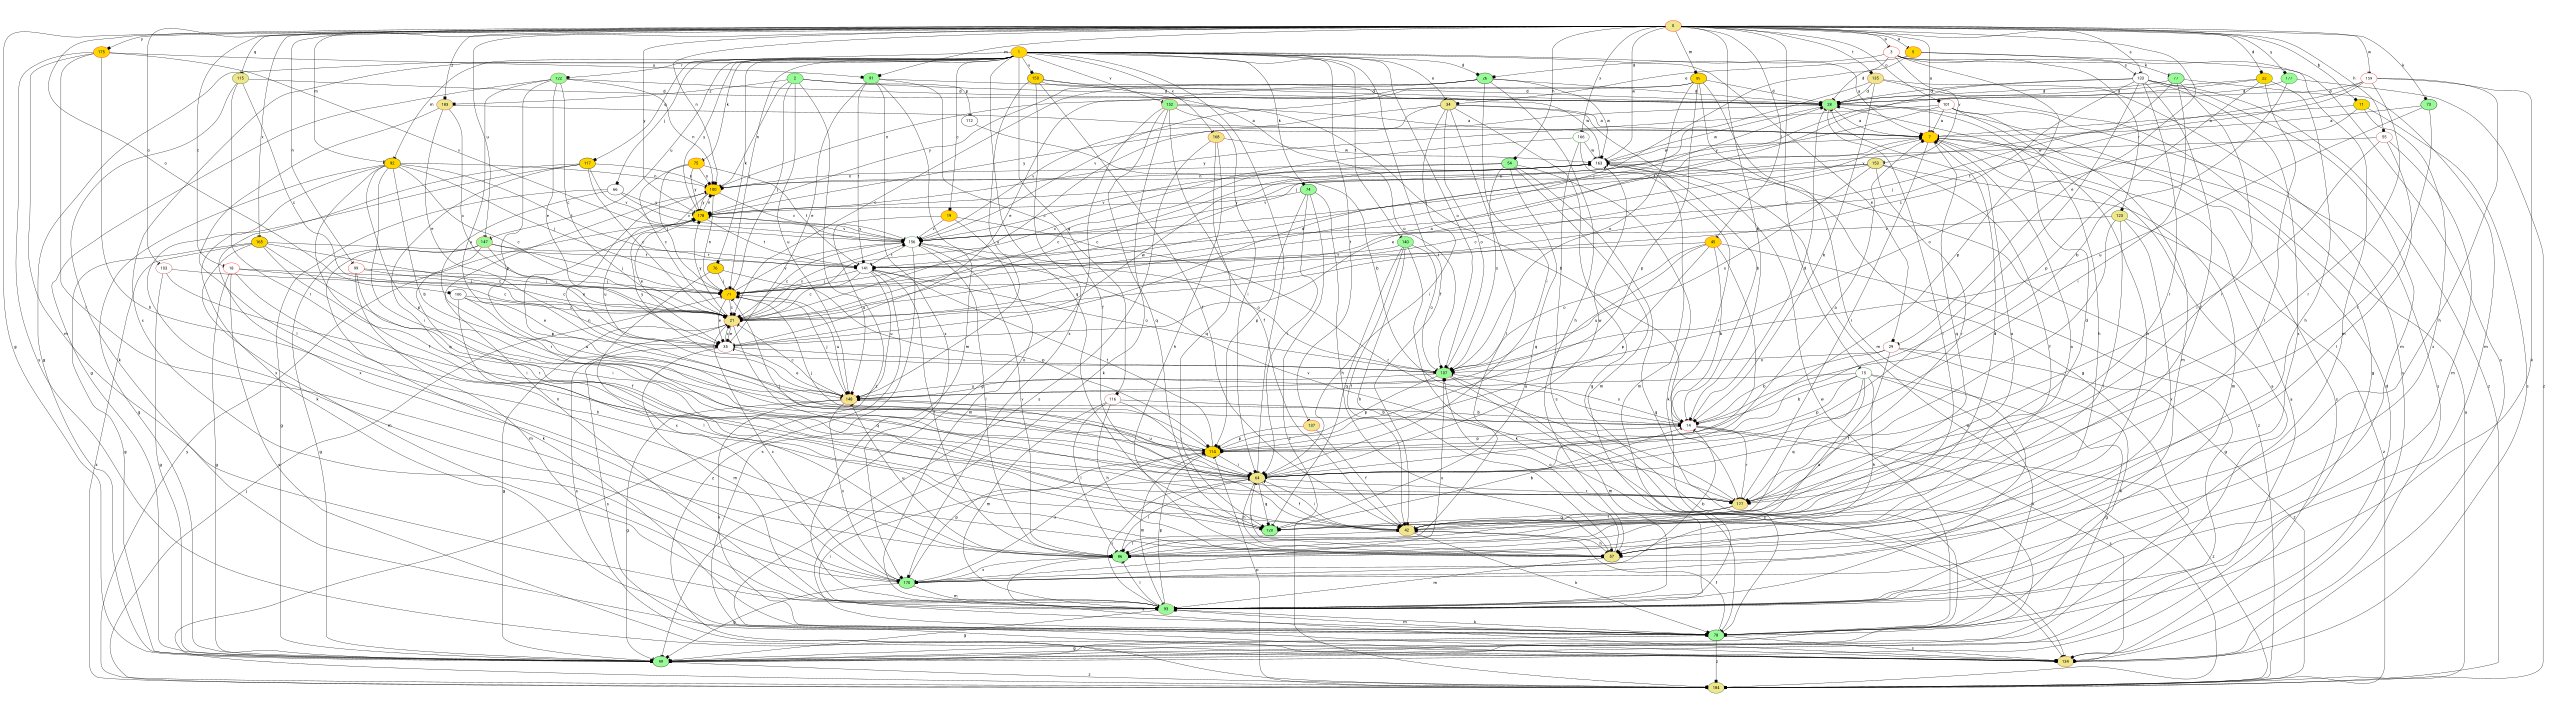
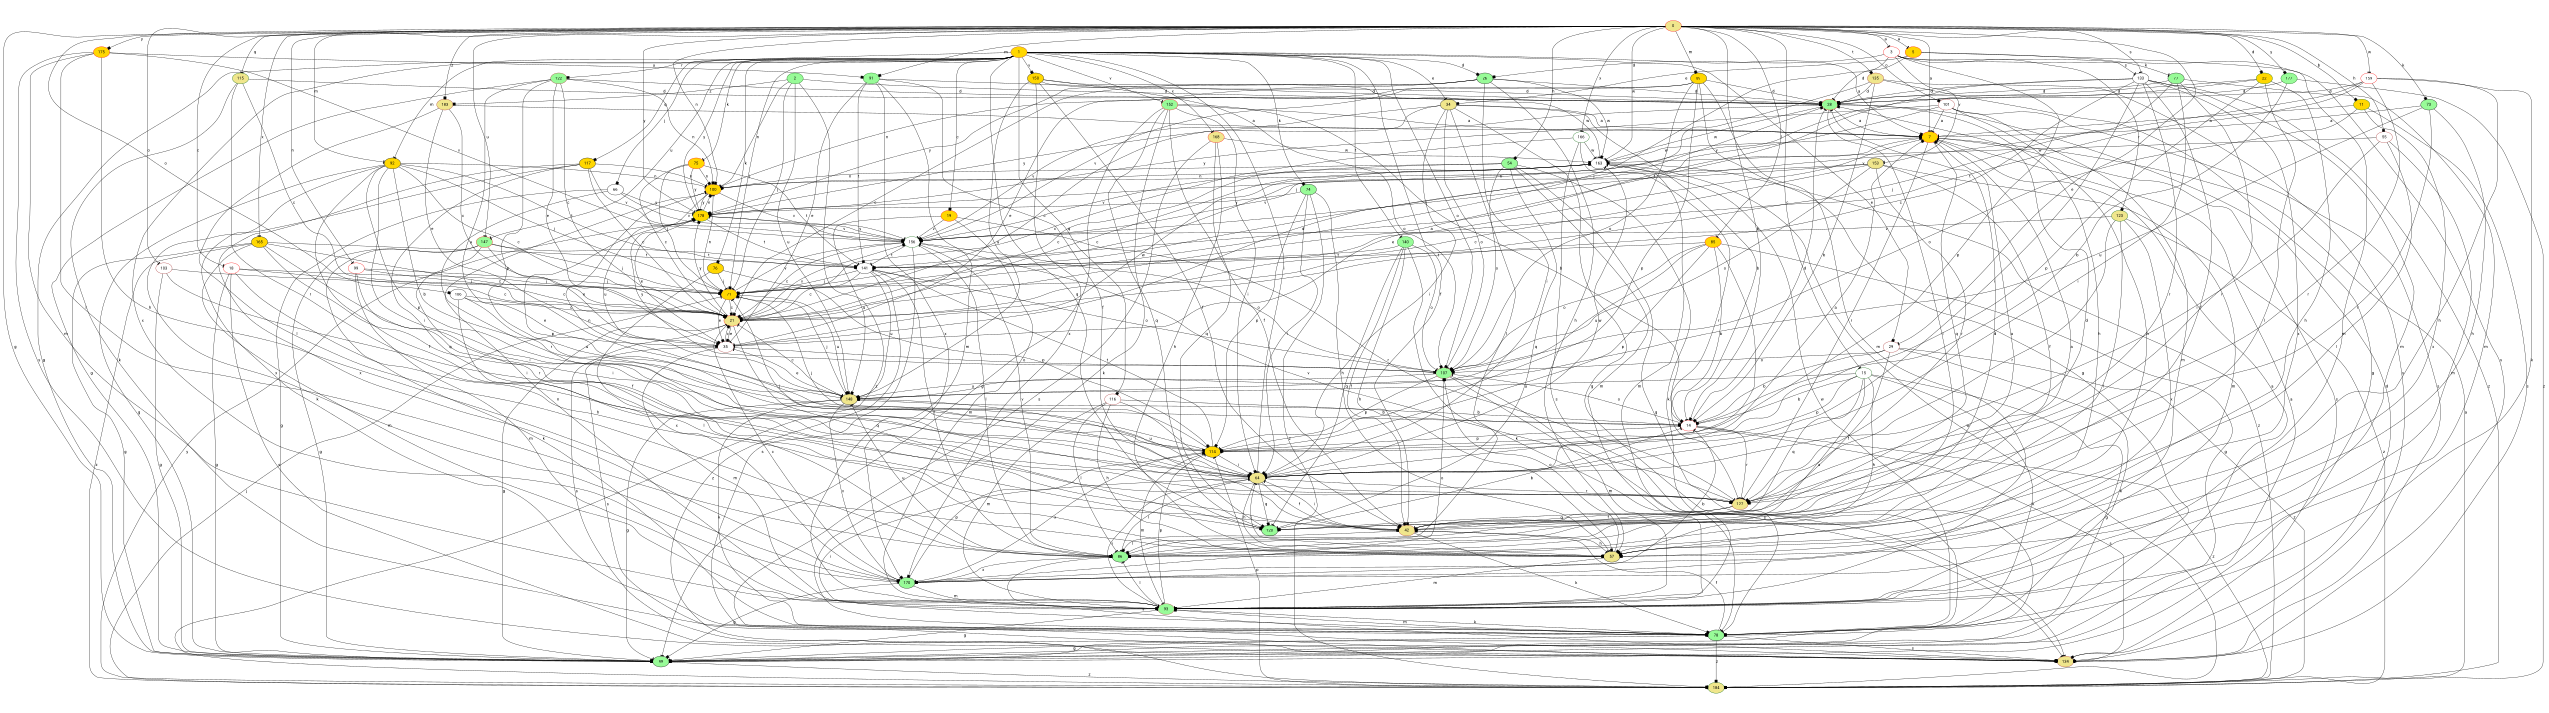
(970, 121) -> none
(1713, 242) -> (1713, 242)
(849, 399) -> (849, 399)
(1312, 426) -> none
none -> (2197, 510)
